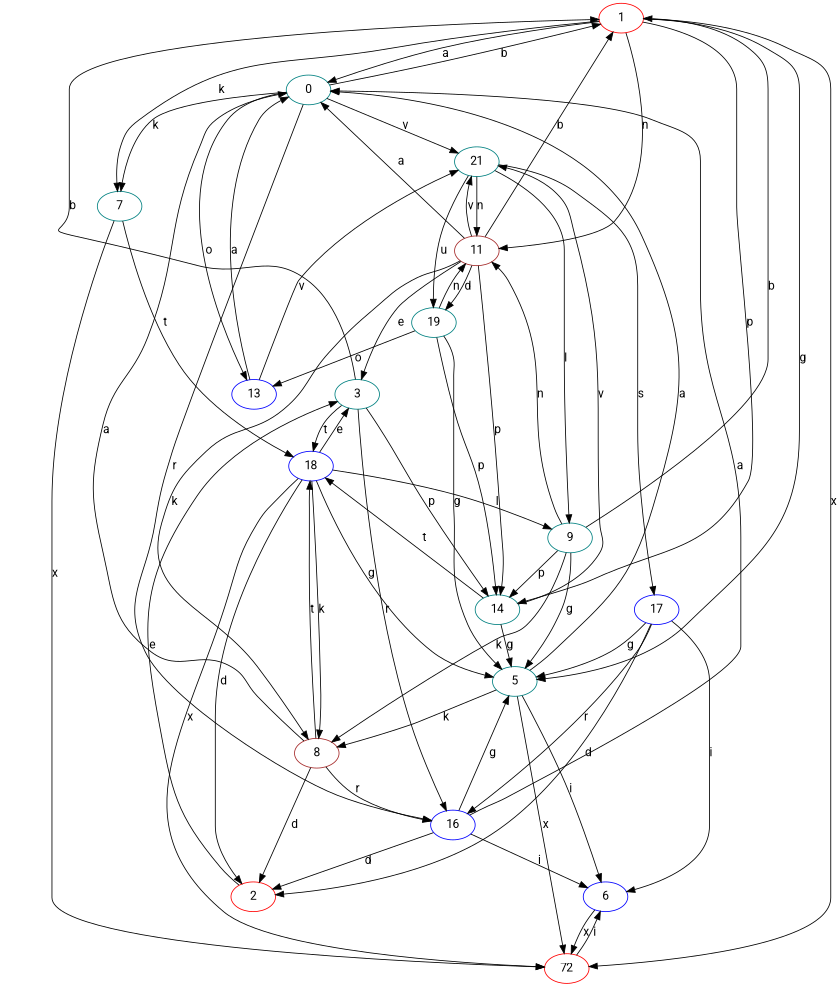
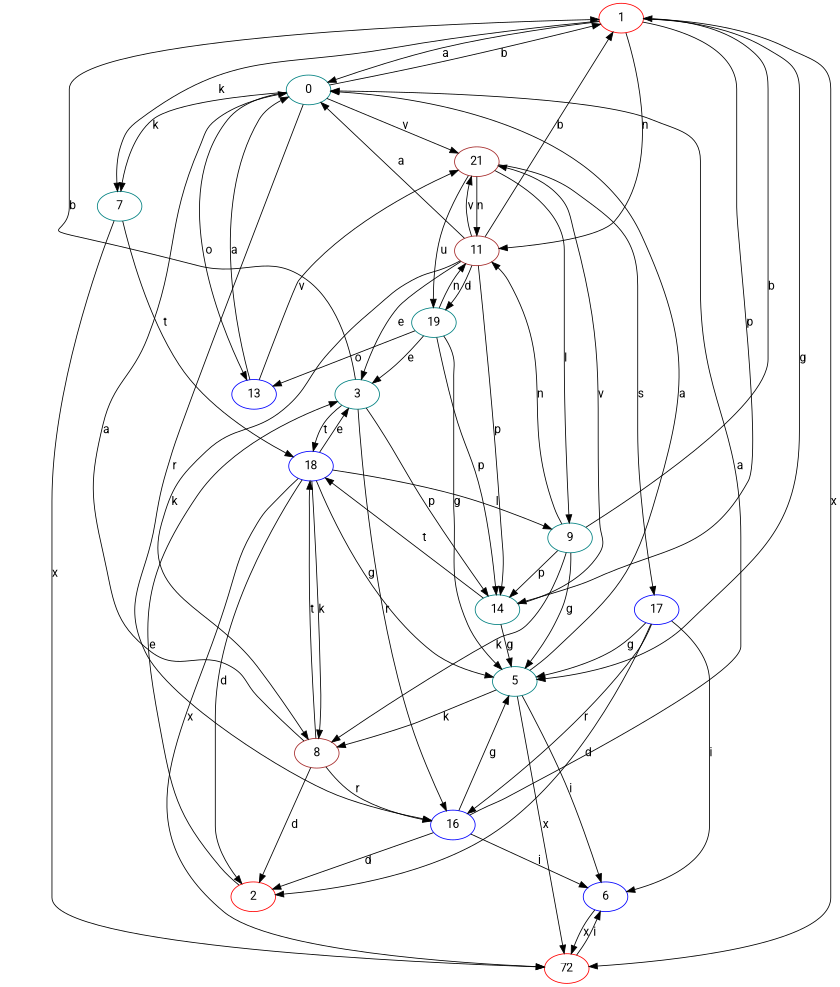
(477, 162) -> (477, 162)
none -> (403, 358)
